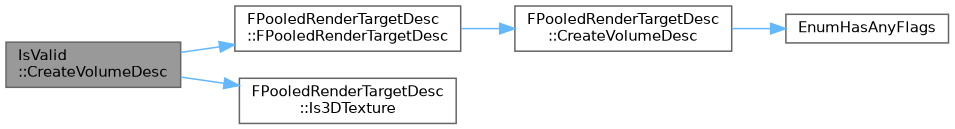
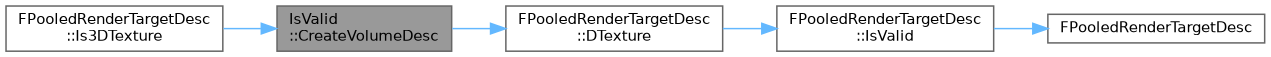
(348, 29) -> (614, 29)
(623, 29) -> (885, 29)
(867, 29) -> (1156, 29)
(202, 80) -> (242, 29)
